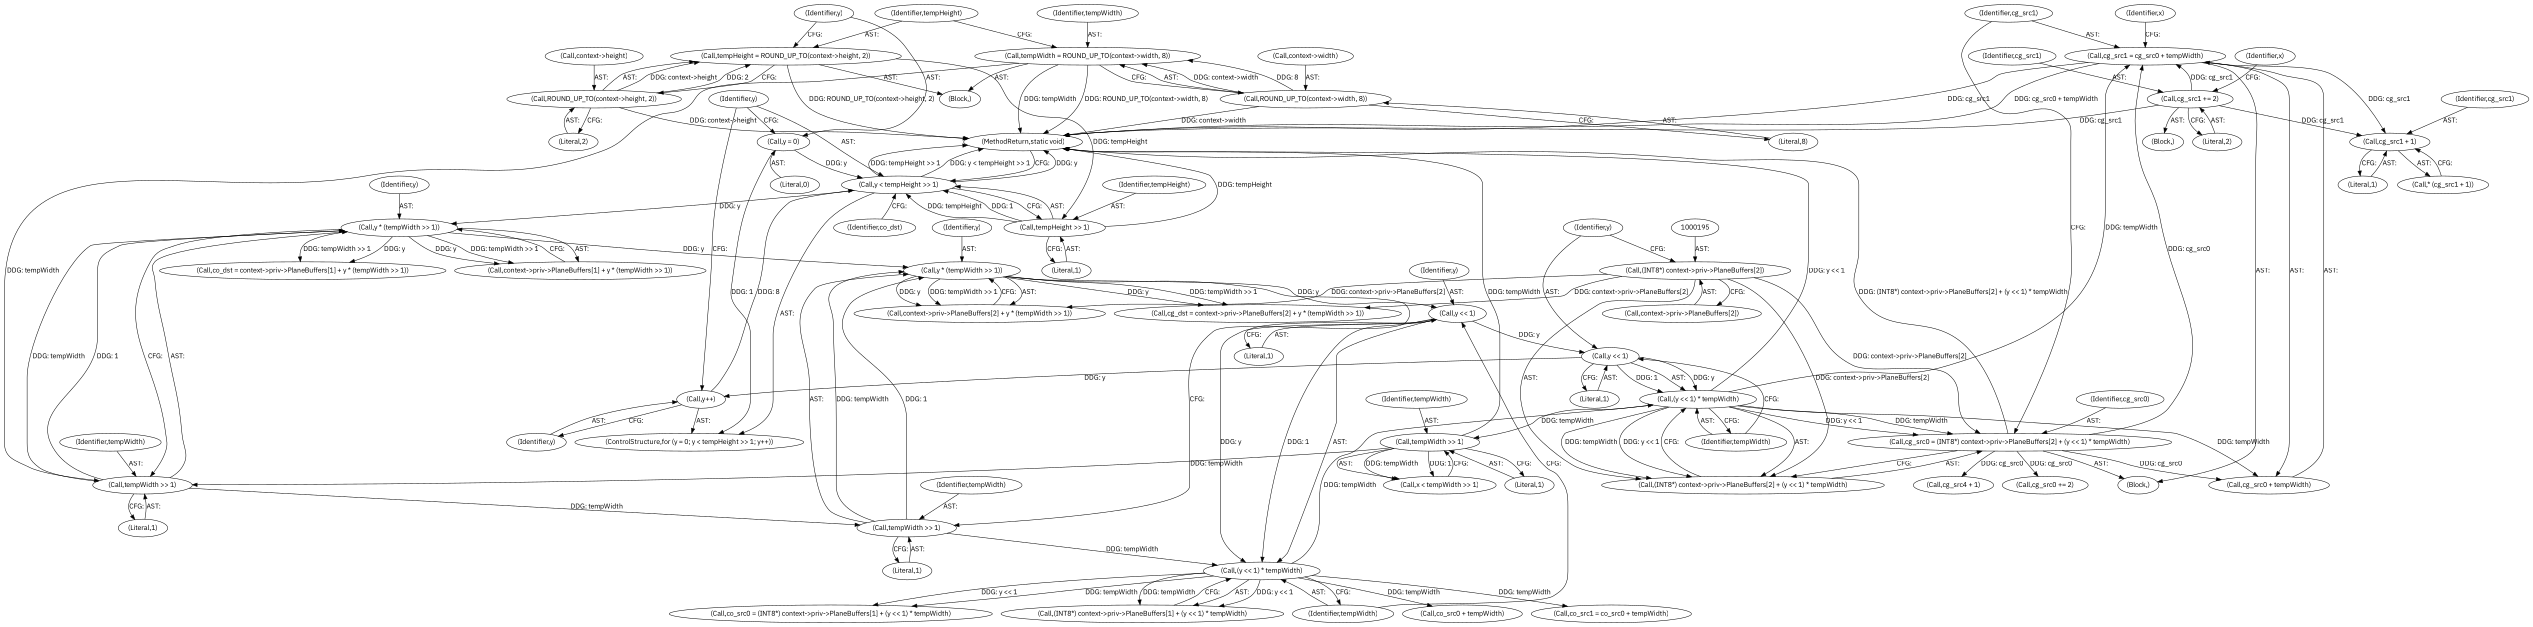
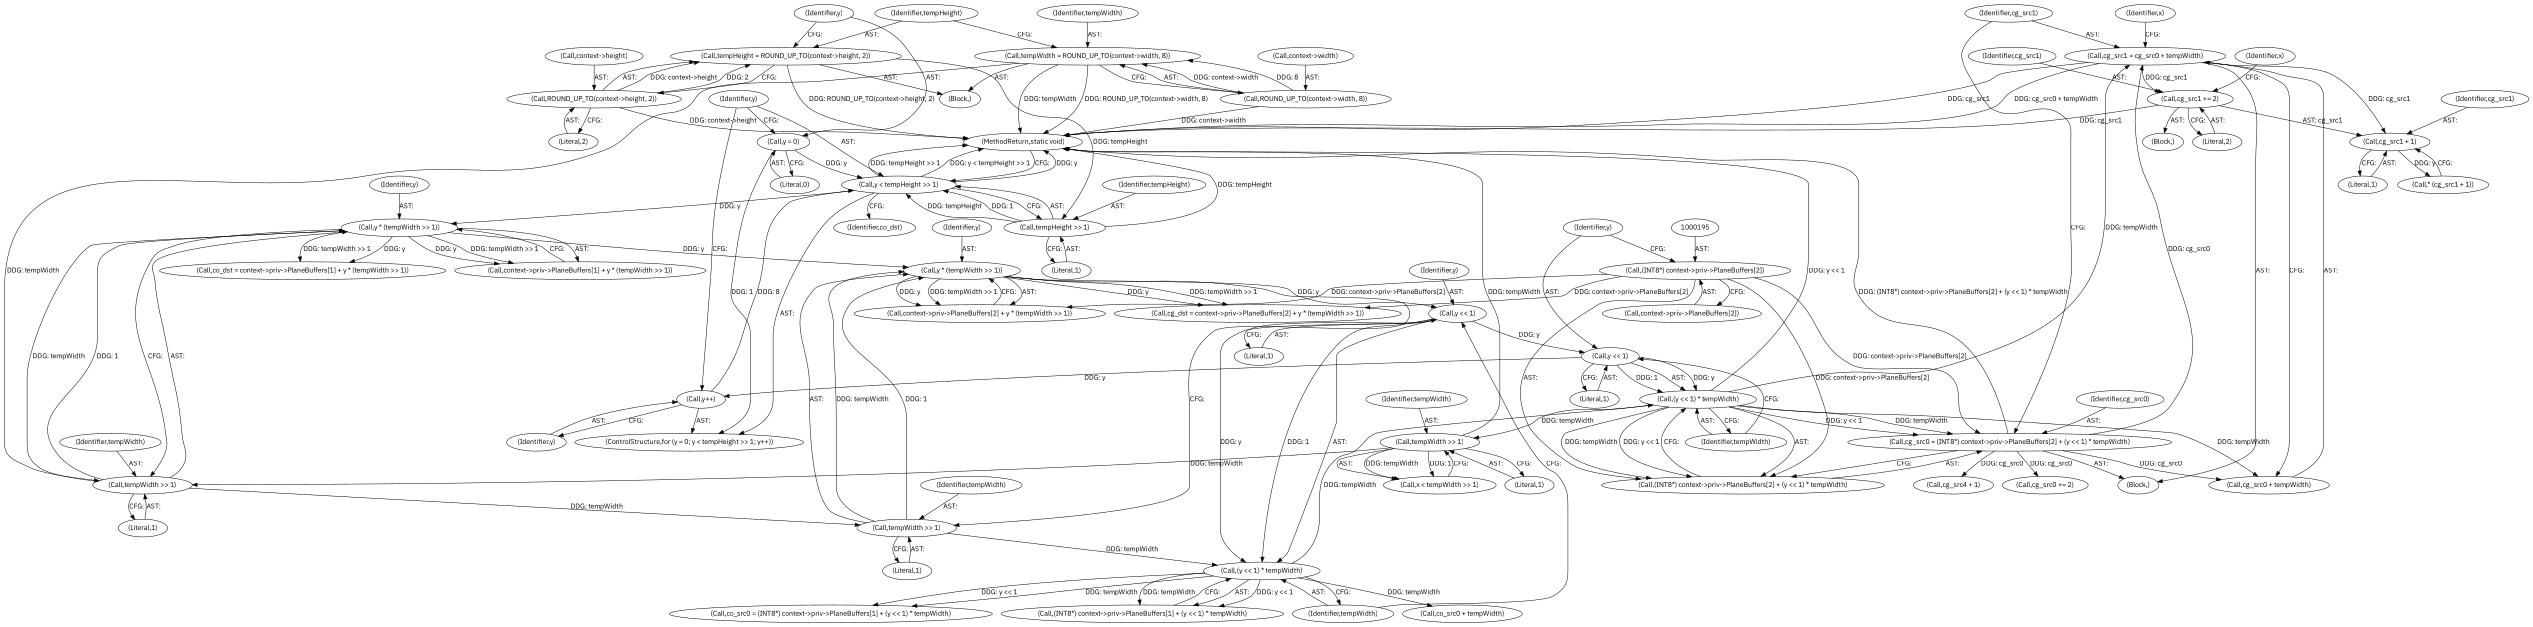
(2189, 77) -> (2145, 80)
(2323, 121) -> (2323, 121)
(1793, 142) -> none
none -> (788, 161)
(2425, 163) -> (2425, 163)
(888, 209) -> (870, 202)
(2298, 271) -> (2298, 271)
(1611, 614) -> none
